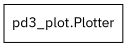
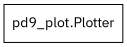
(63, 23) -> (63, 23)
